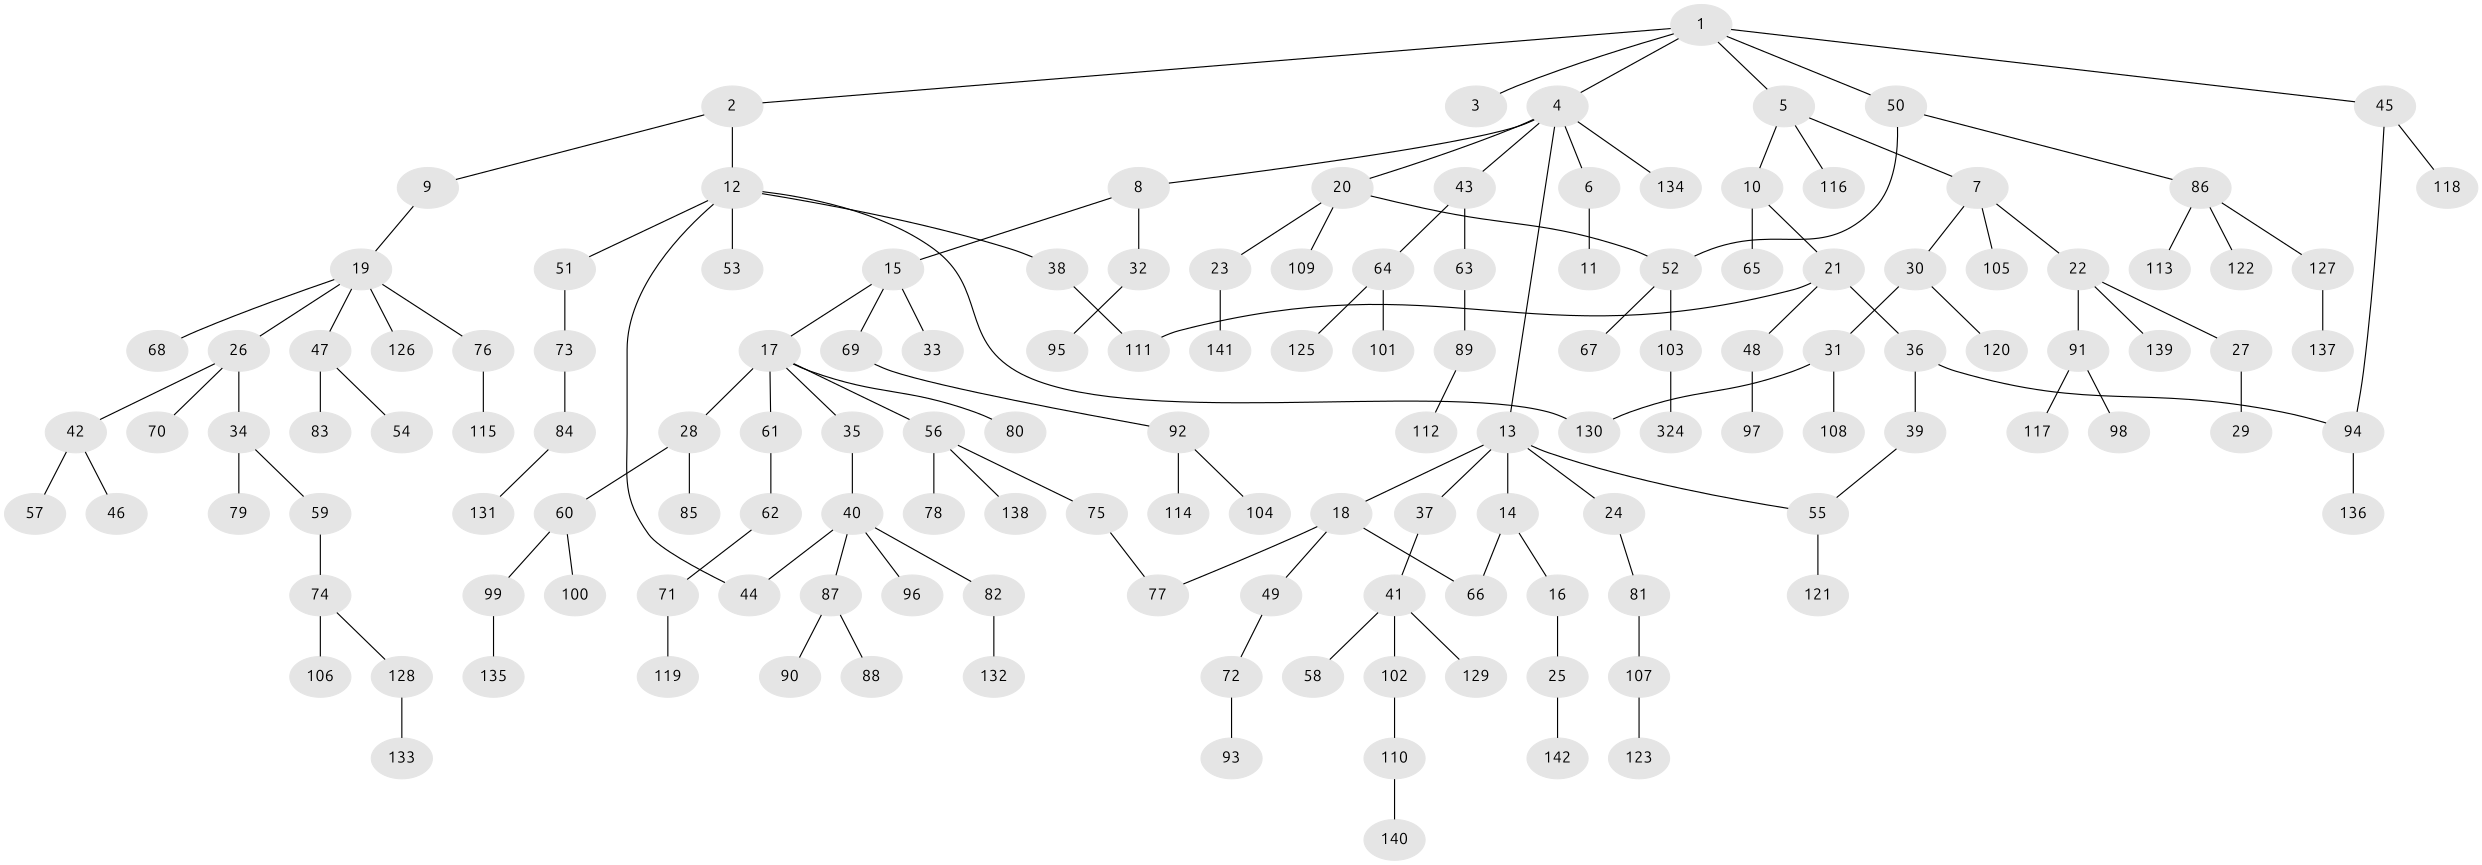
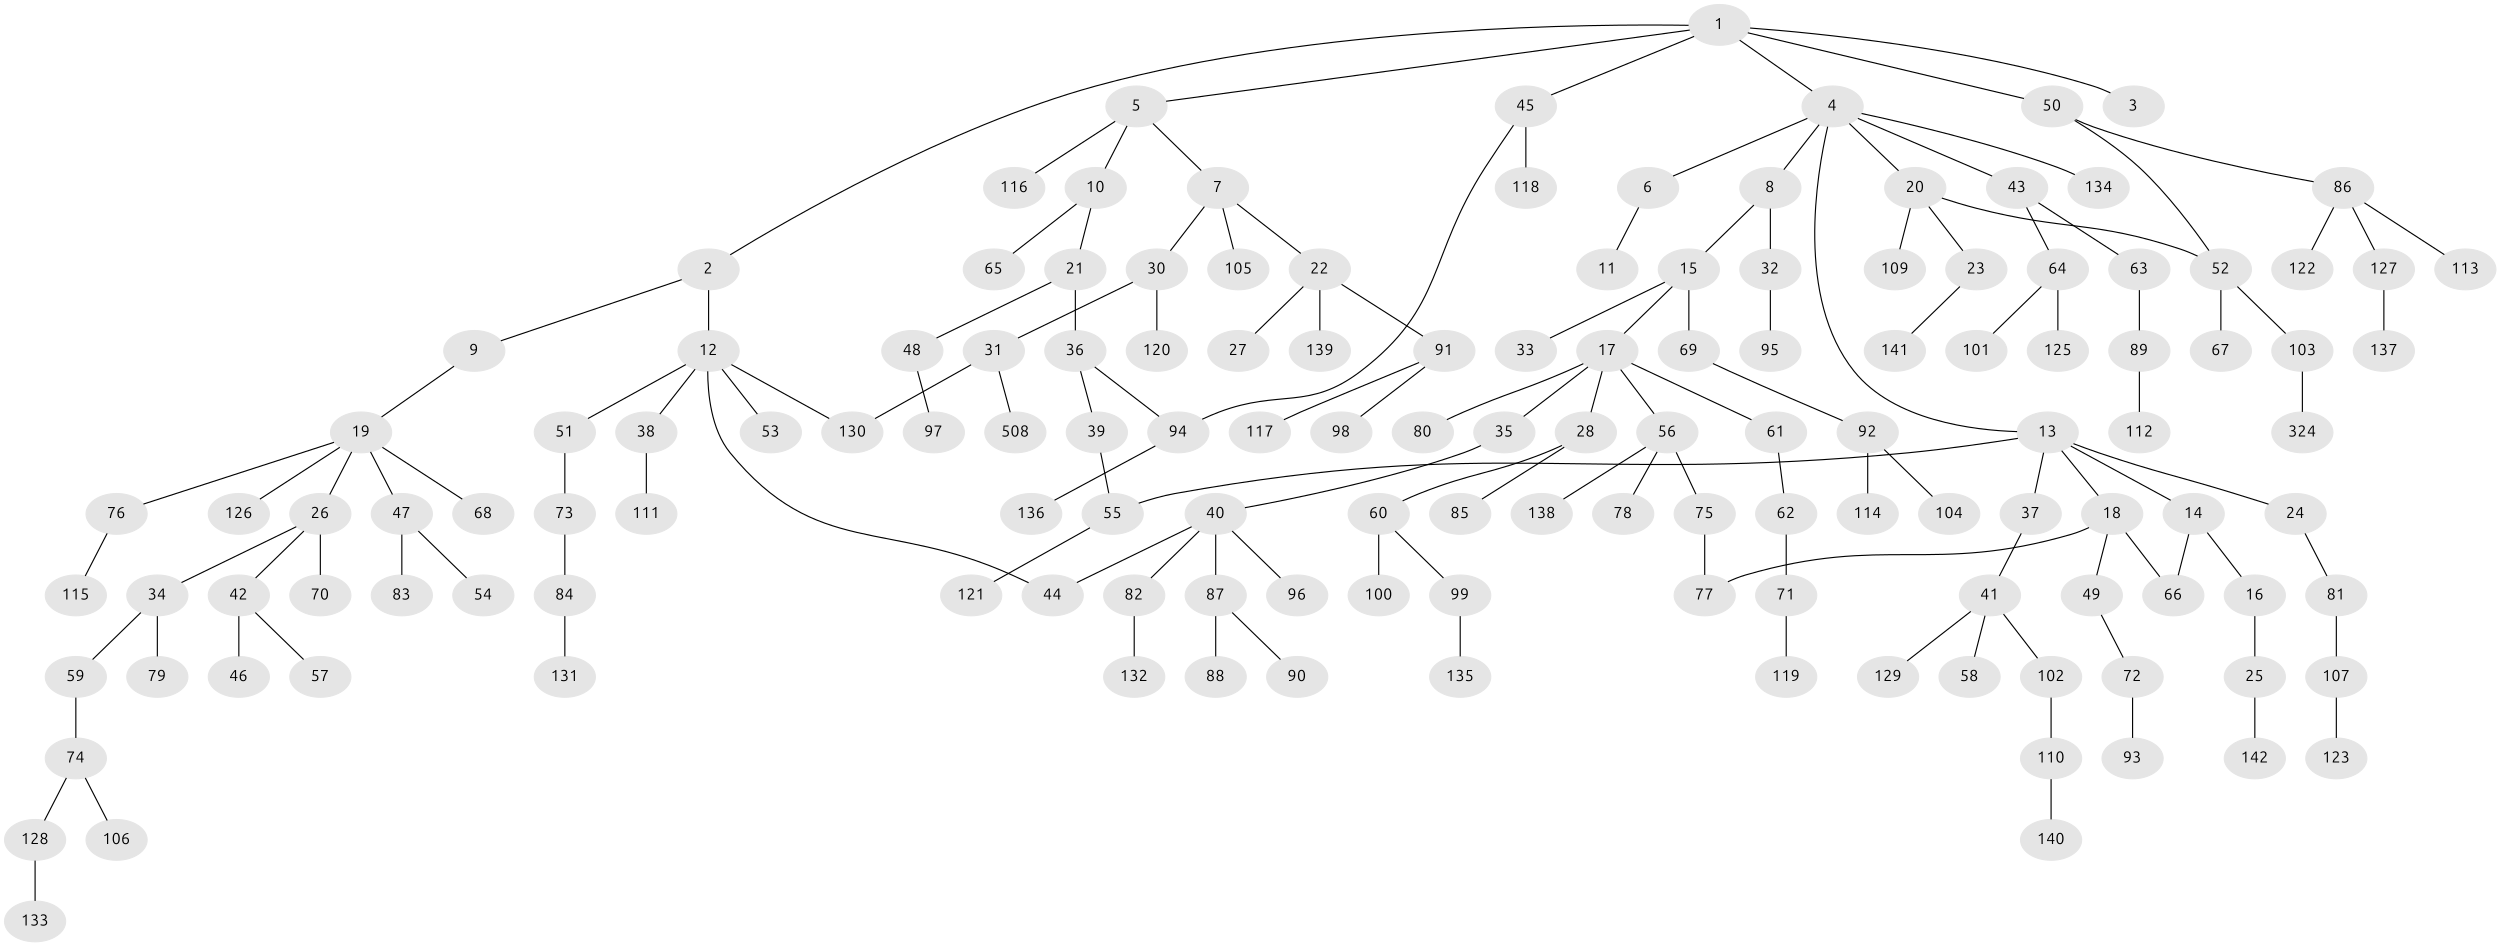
(1486, 310) -> none
(1834, 432) -> (1015, 432)
(2241, 432) -> none
